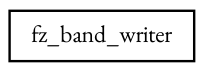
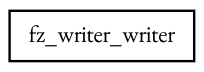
(102, 36) -> (102, 36)
